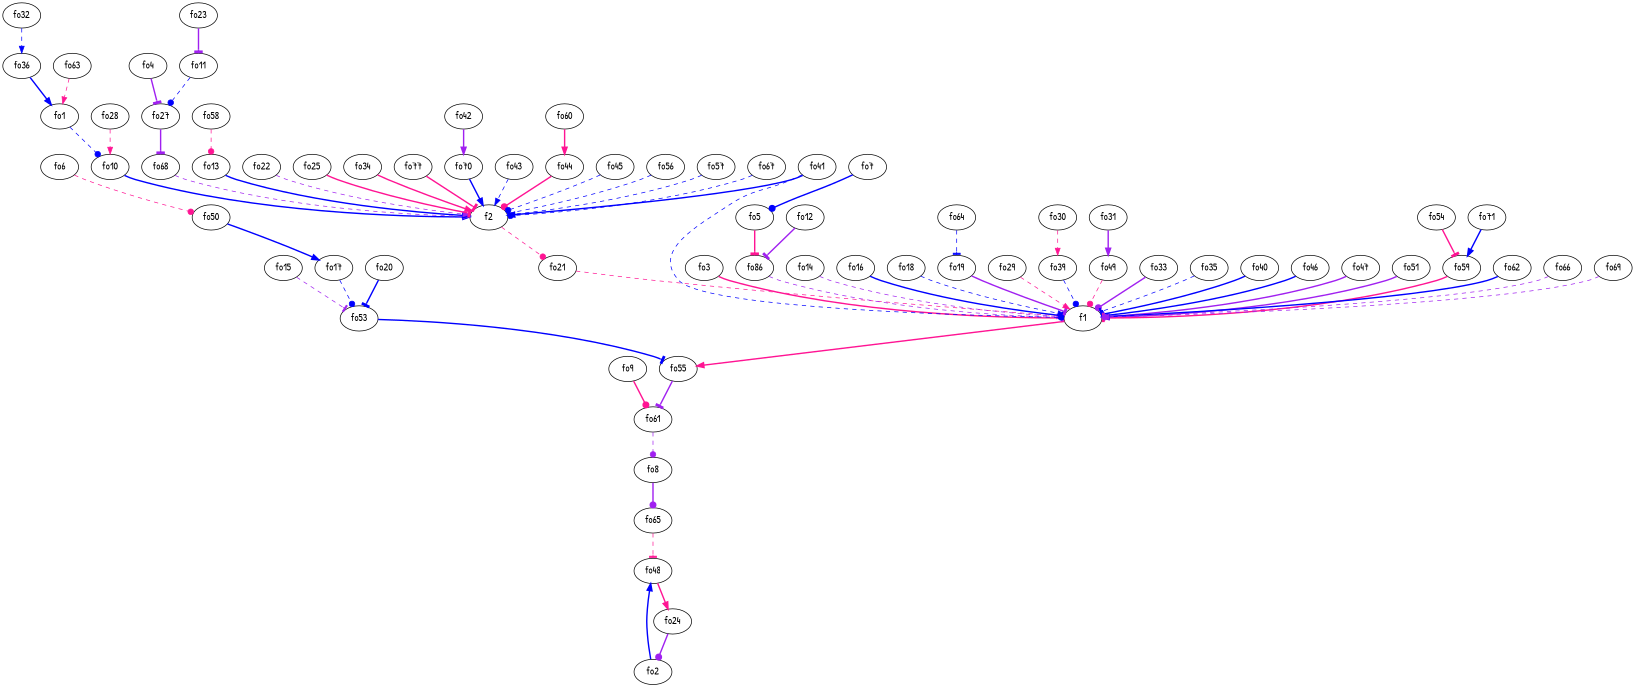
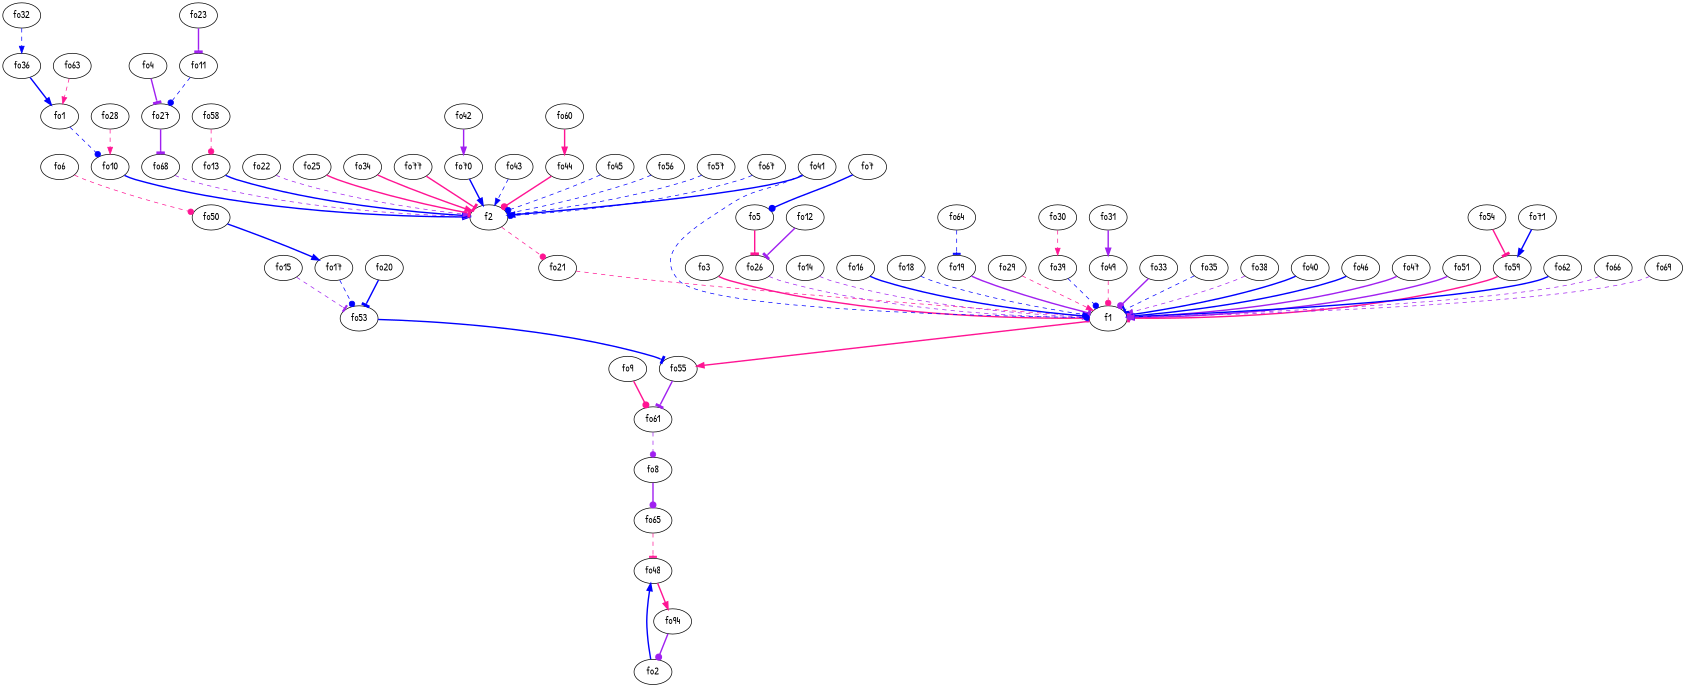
(755, 268) -> (755, 268)
none -> (1260, 268)
(673, 621) -> (673, 621)
